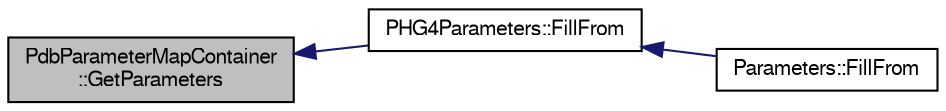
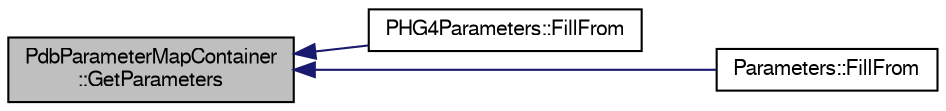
(690, 53) -> (516, 70)
